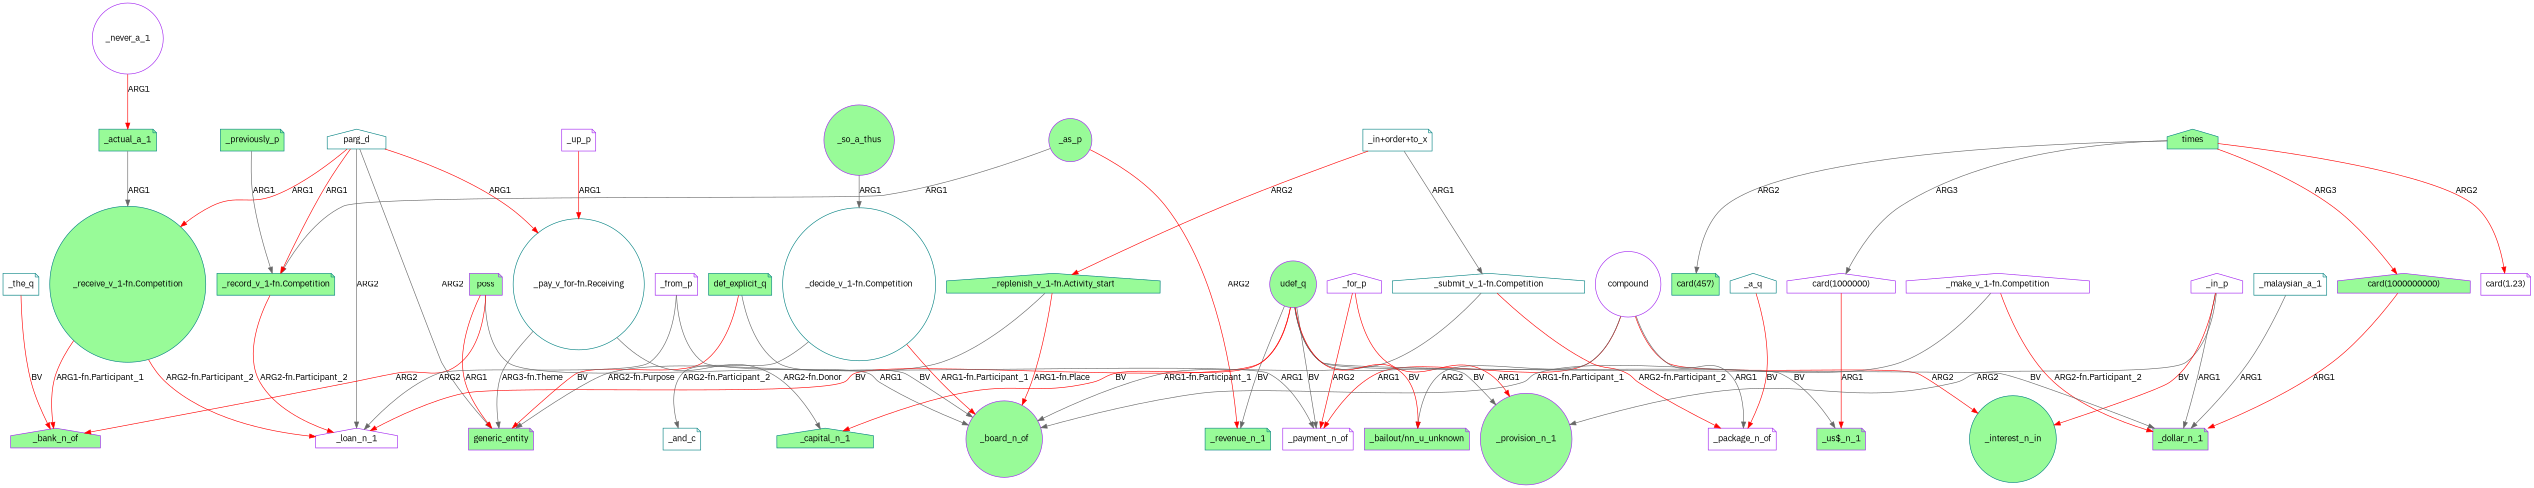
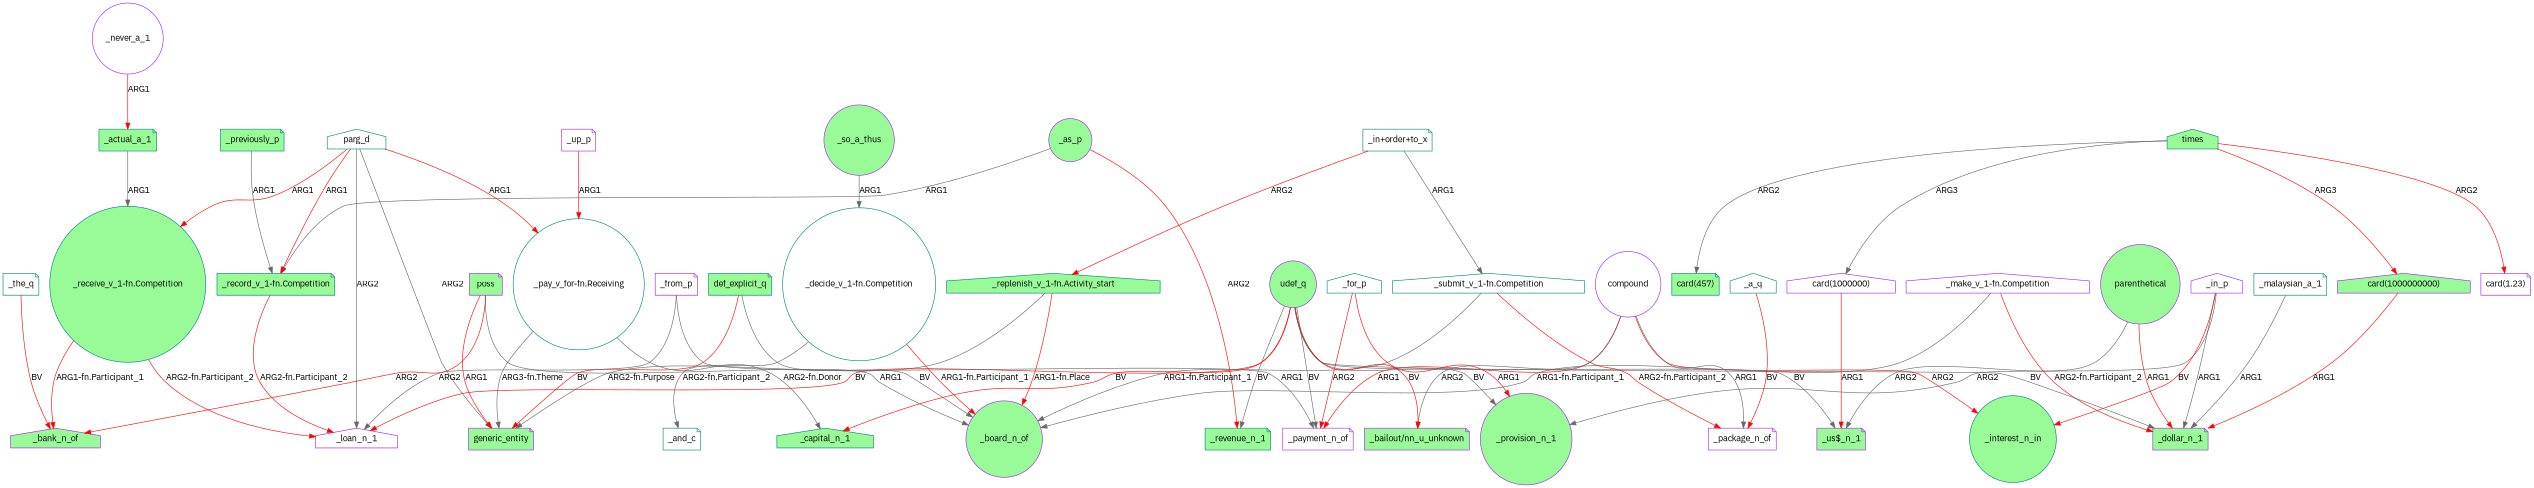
(1354, 284) -> (1354, 284)
none -> (2140, 284)
